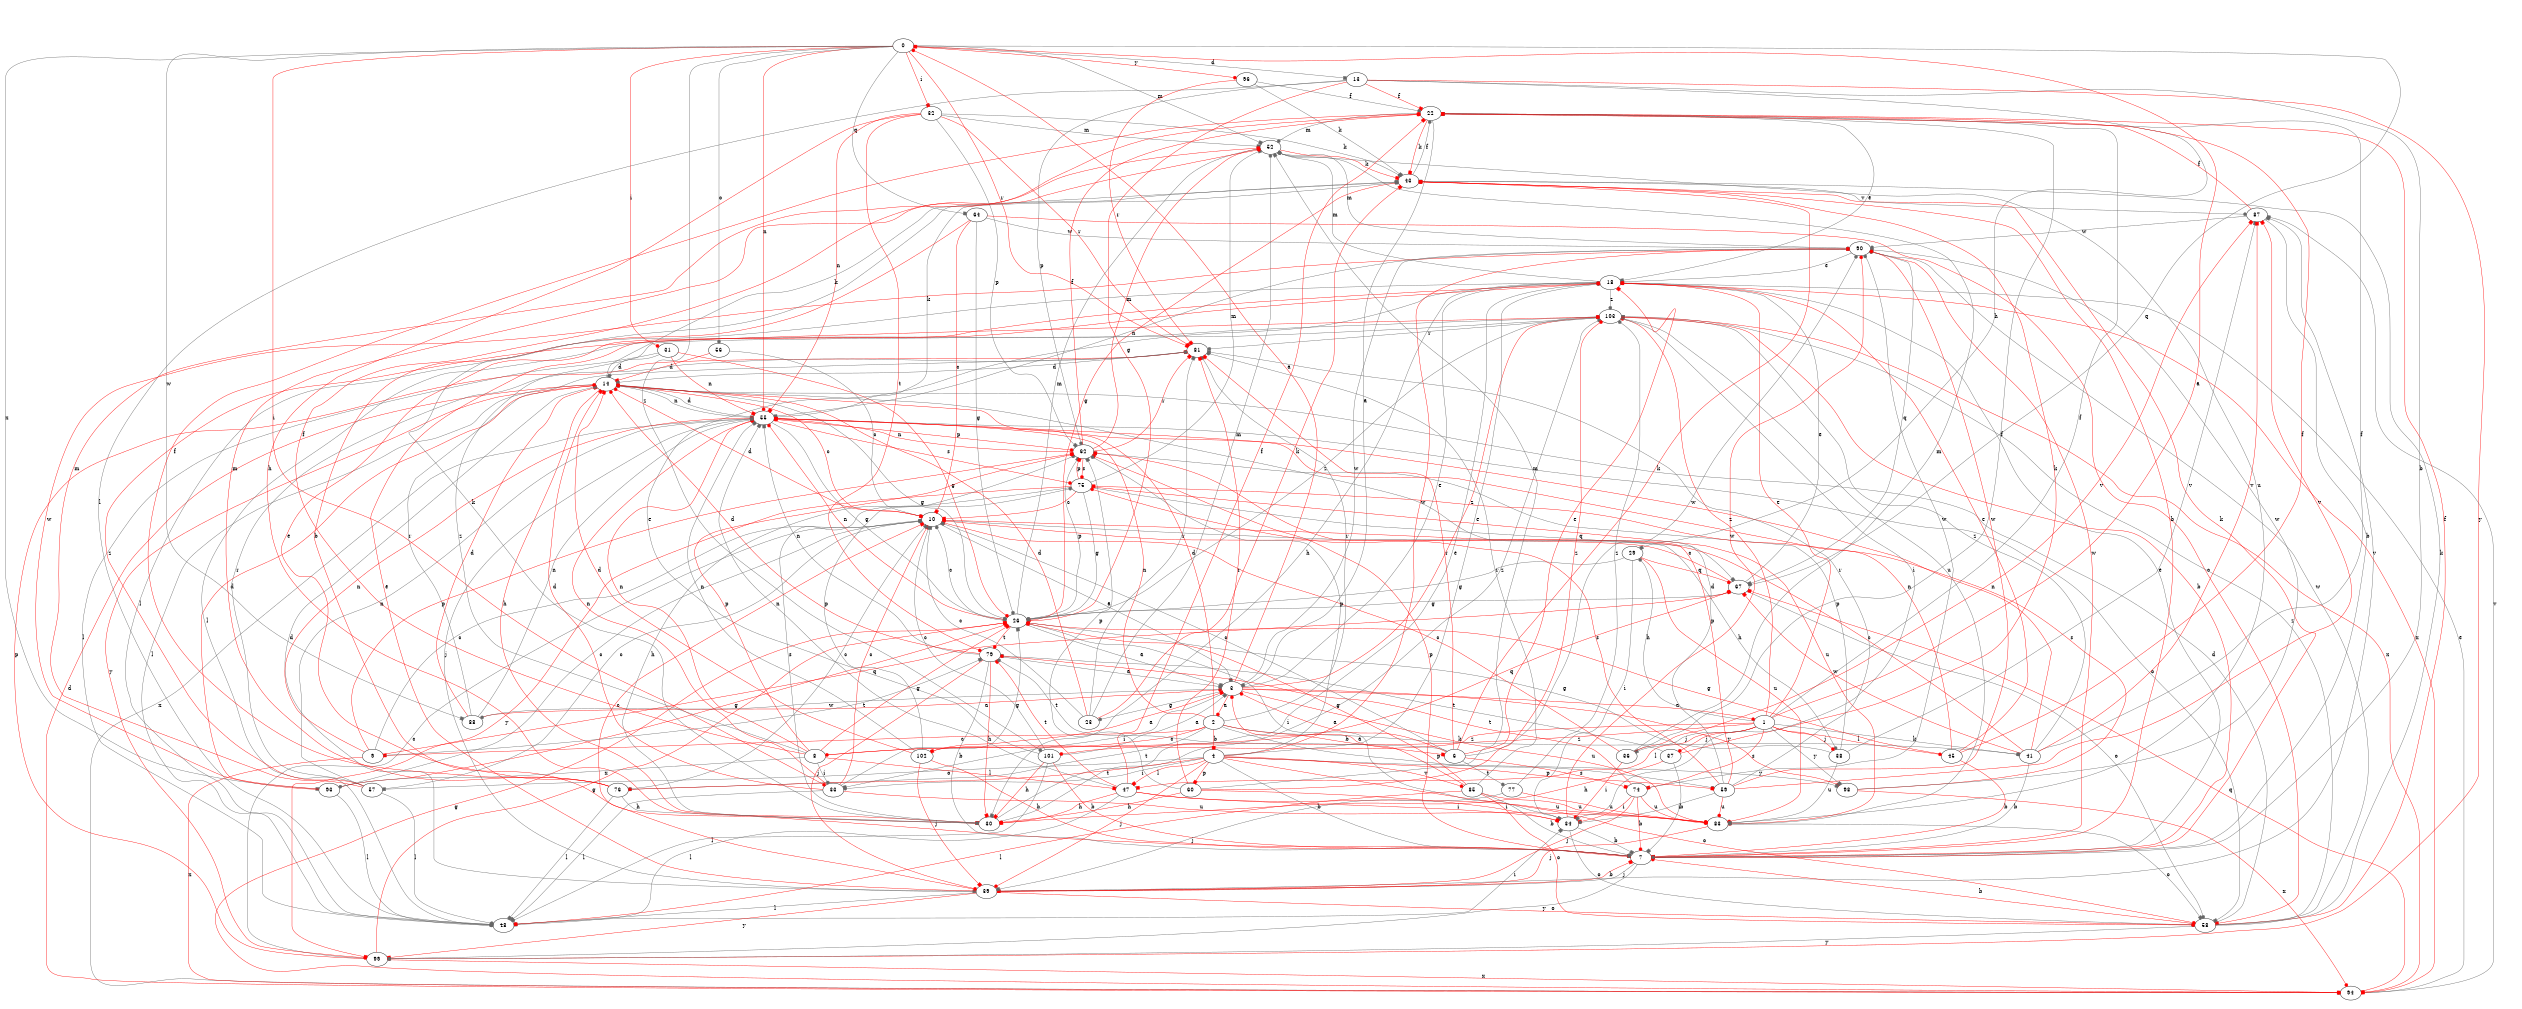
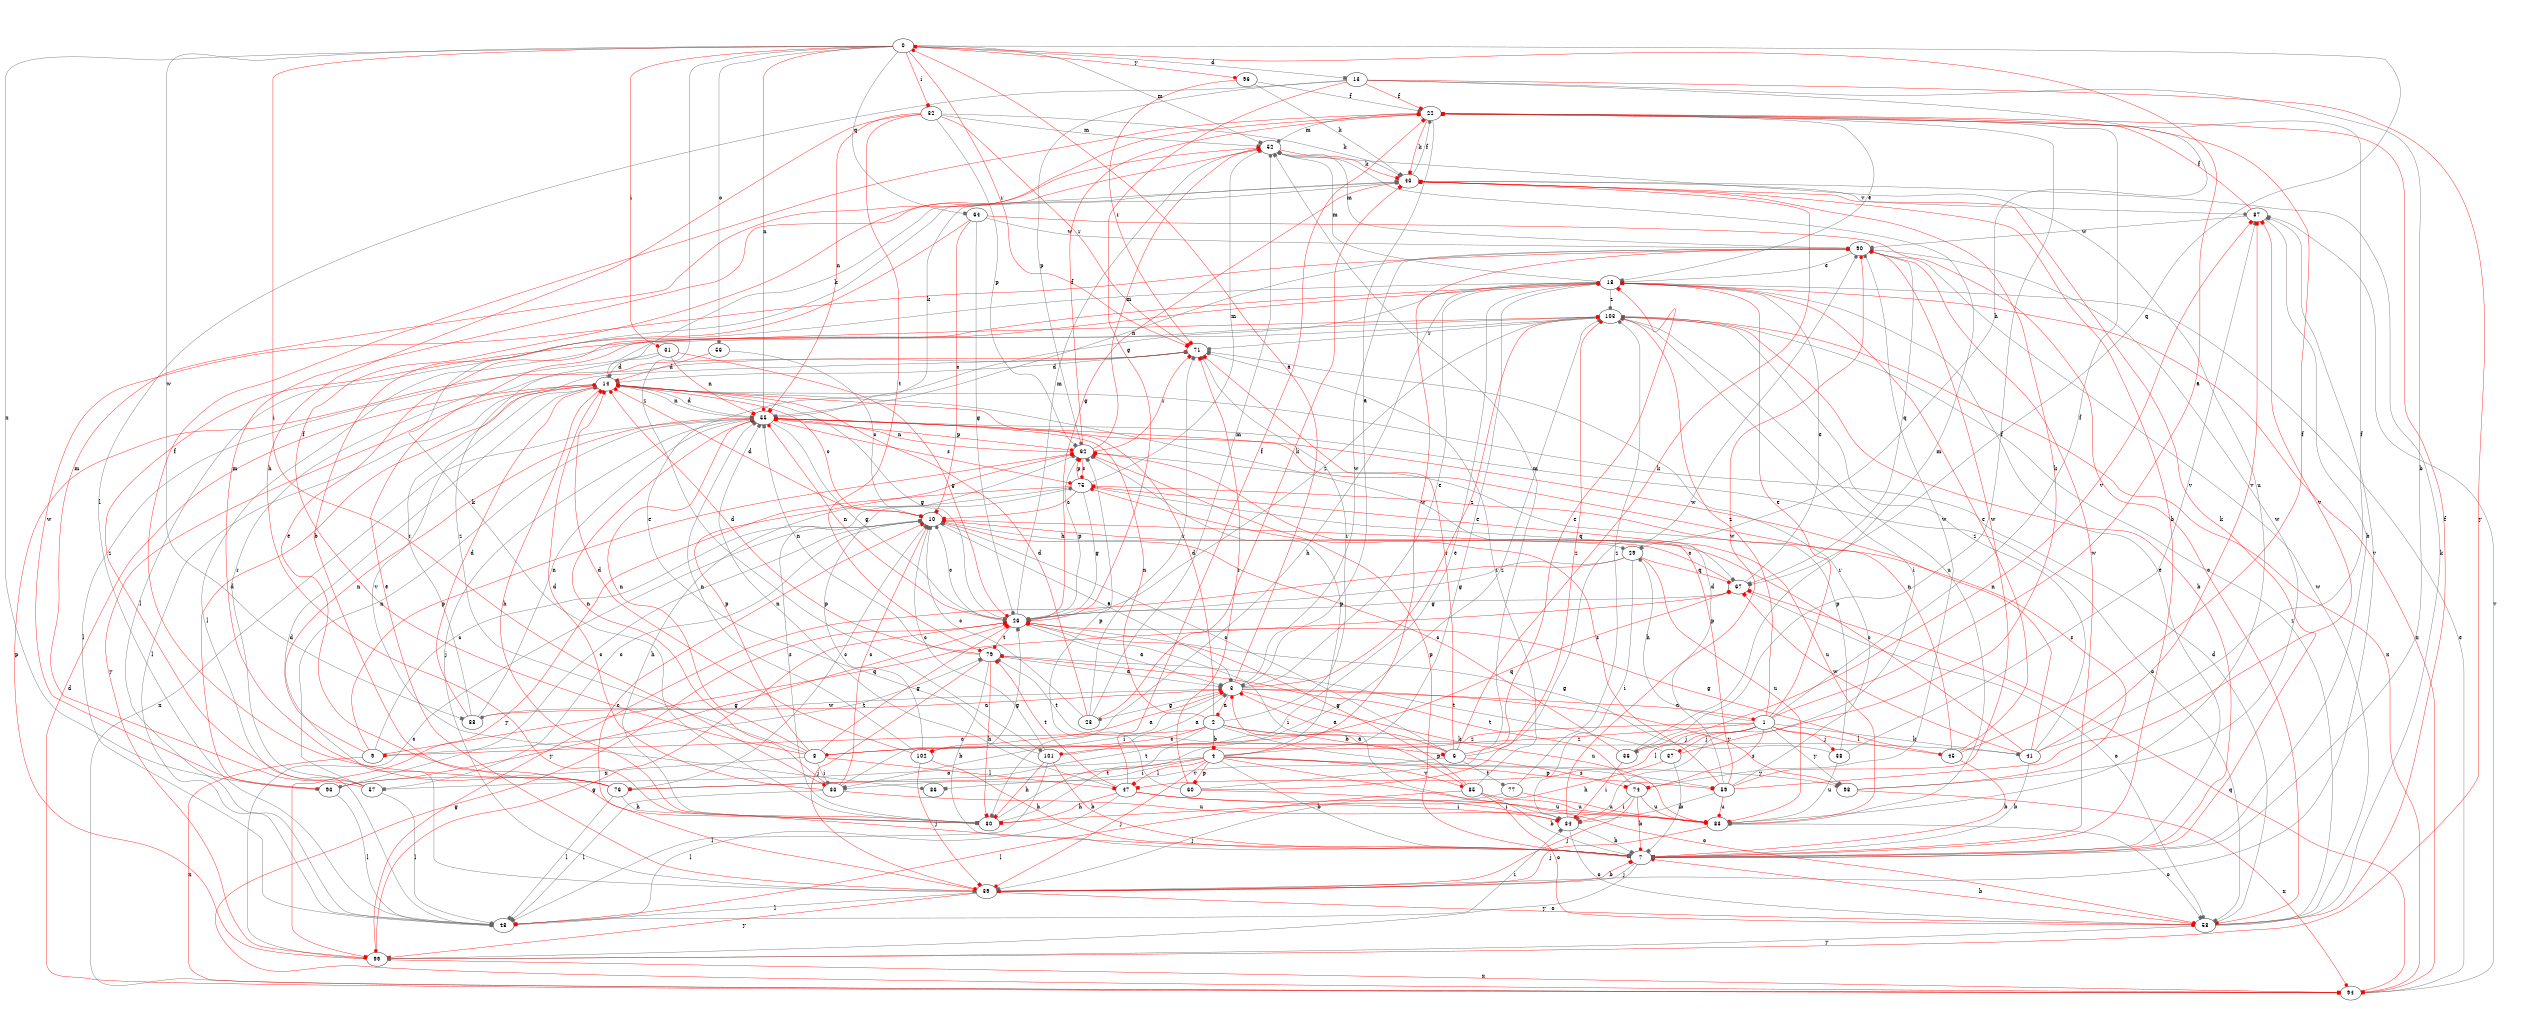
(1197, 350) -> (1197, 350)
(1264, 537) -> (1281, 540)
none -> (930, 615)
none -> (934, 790)
(1083, 812) -> none
